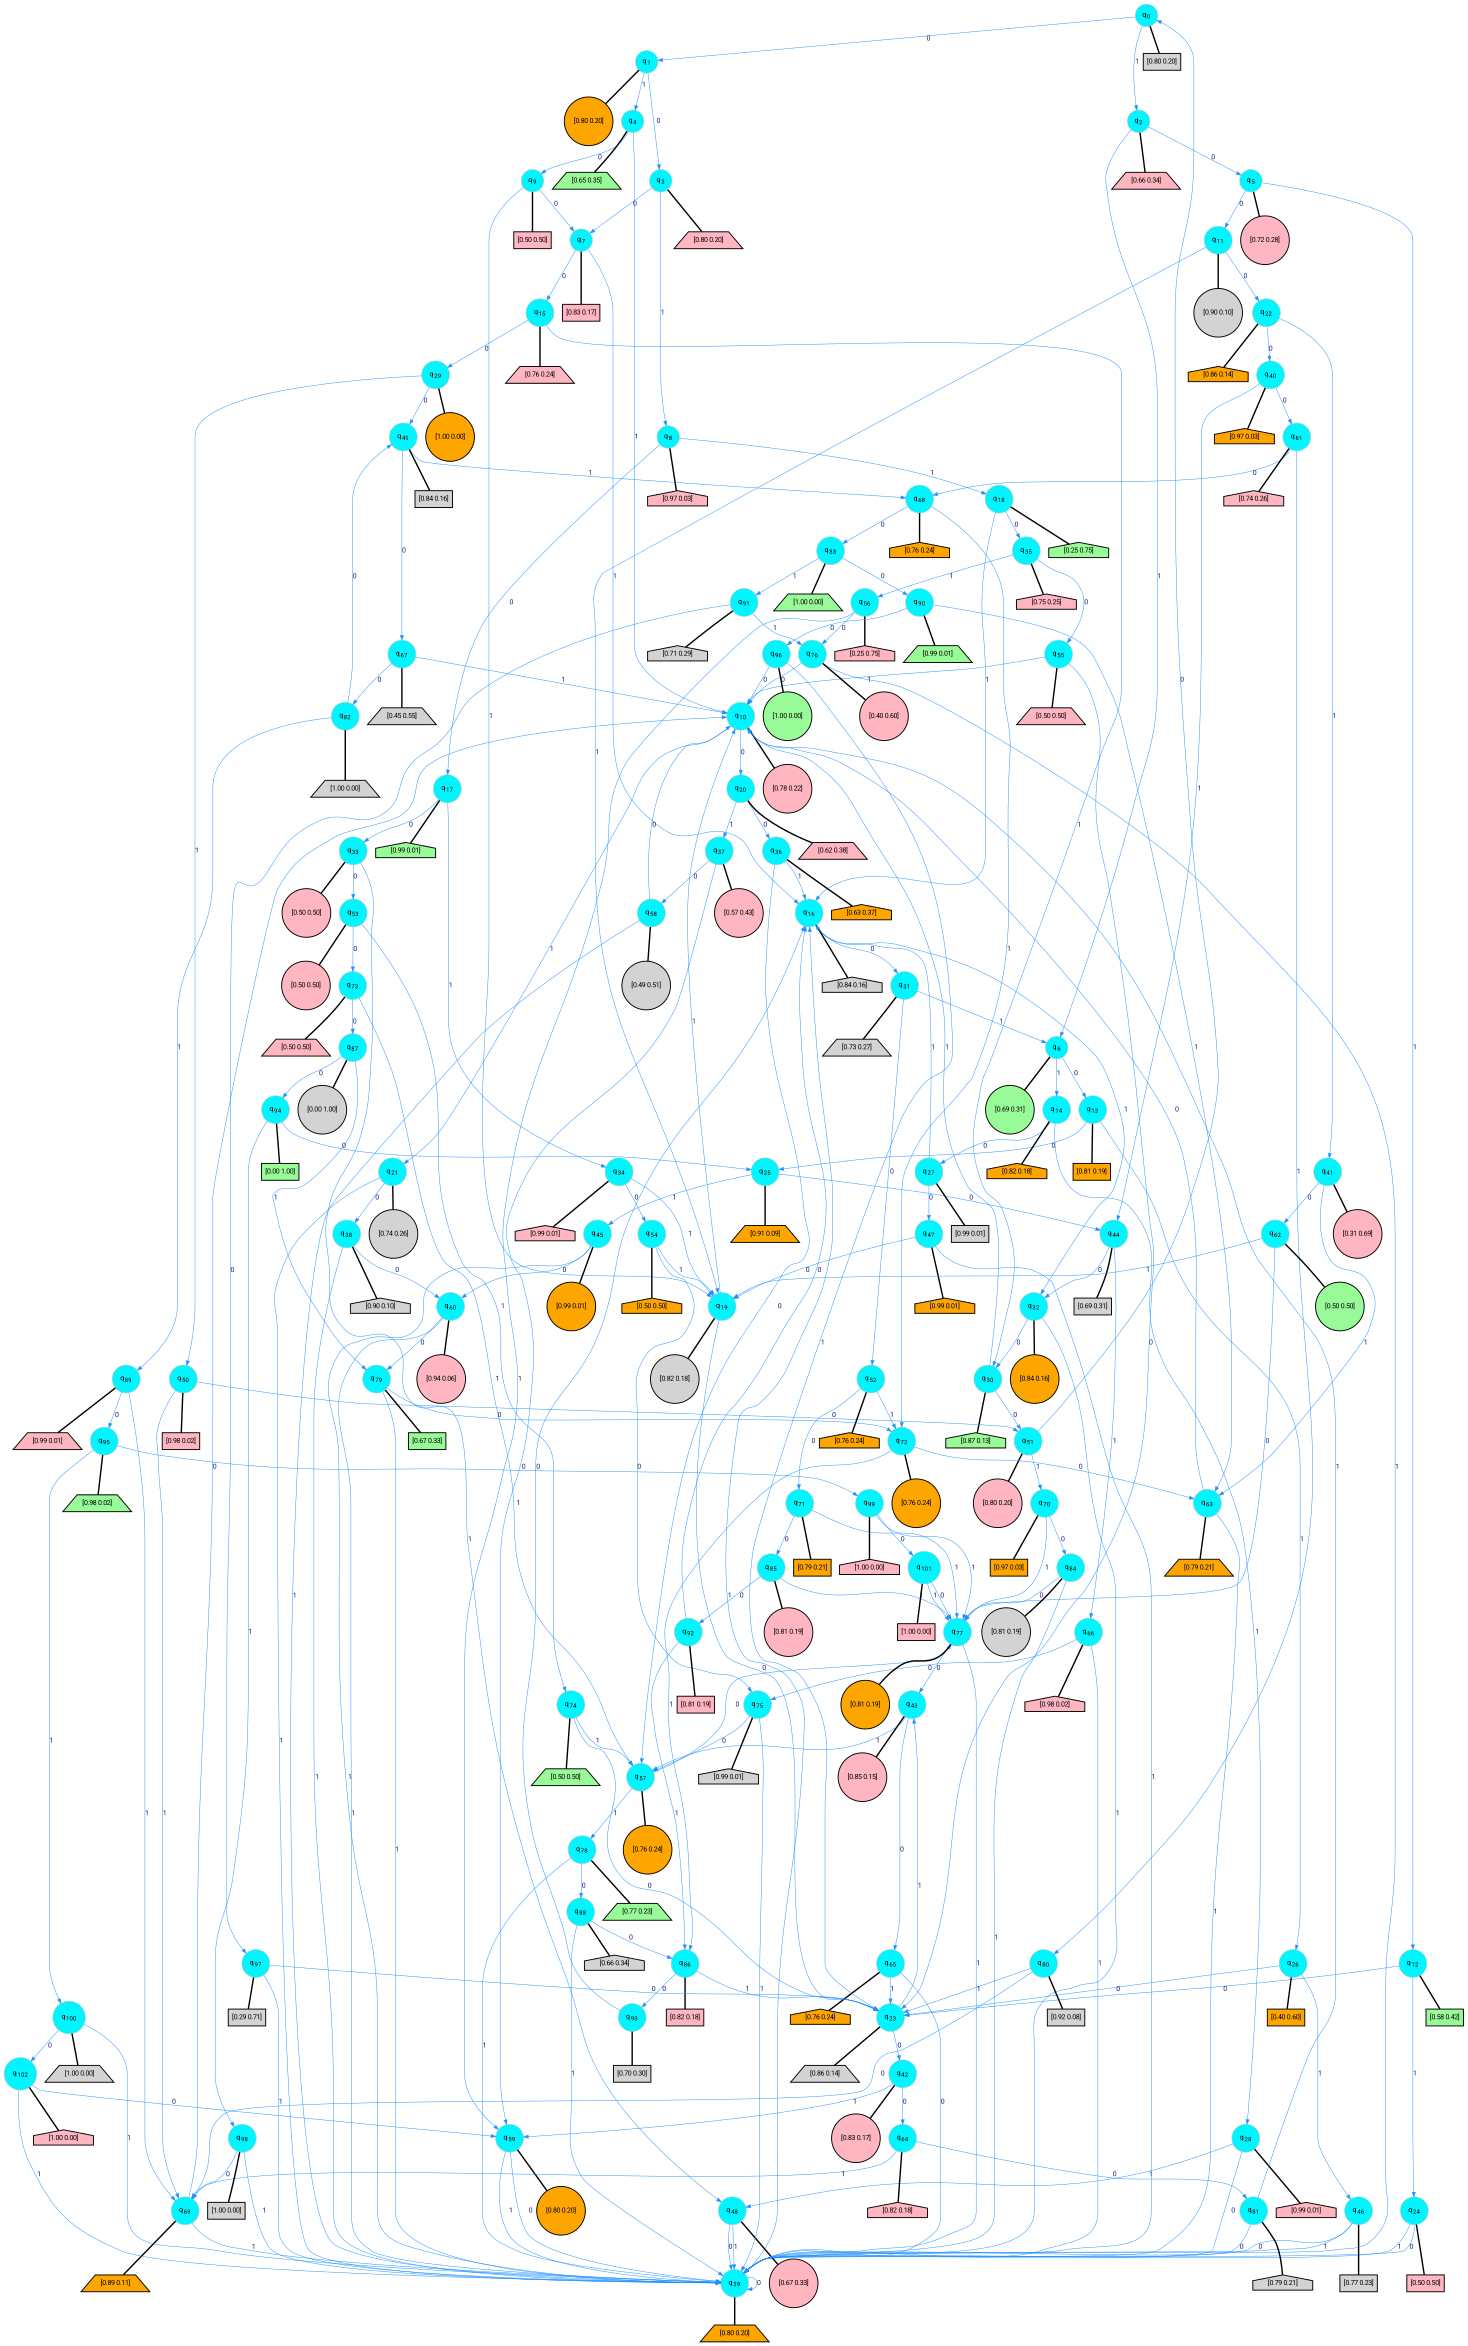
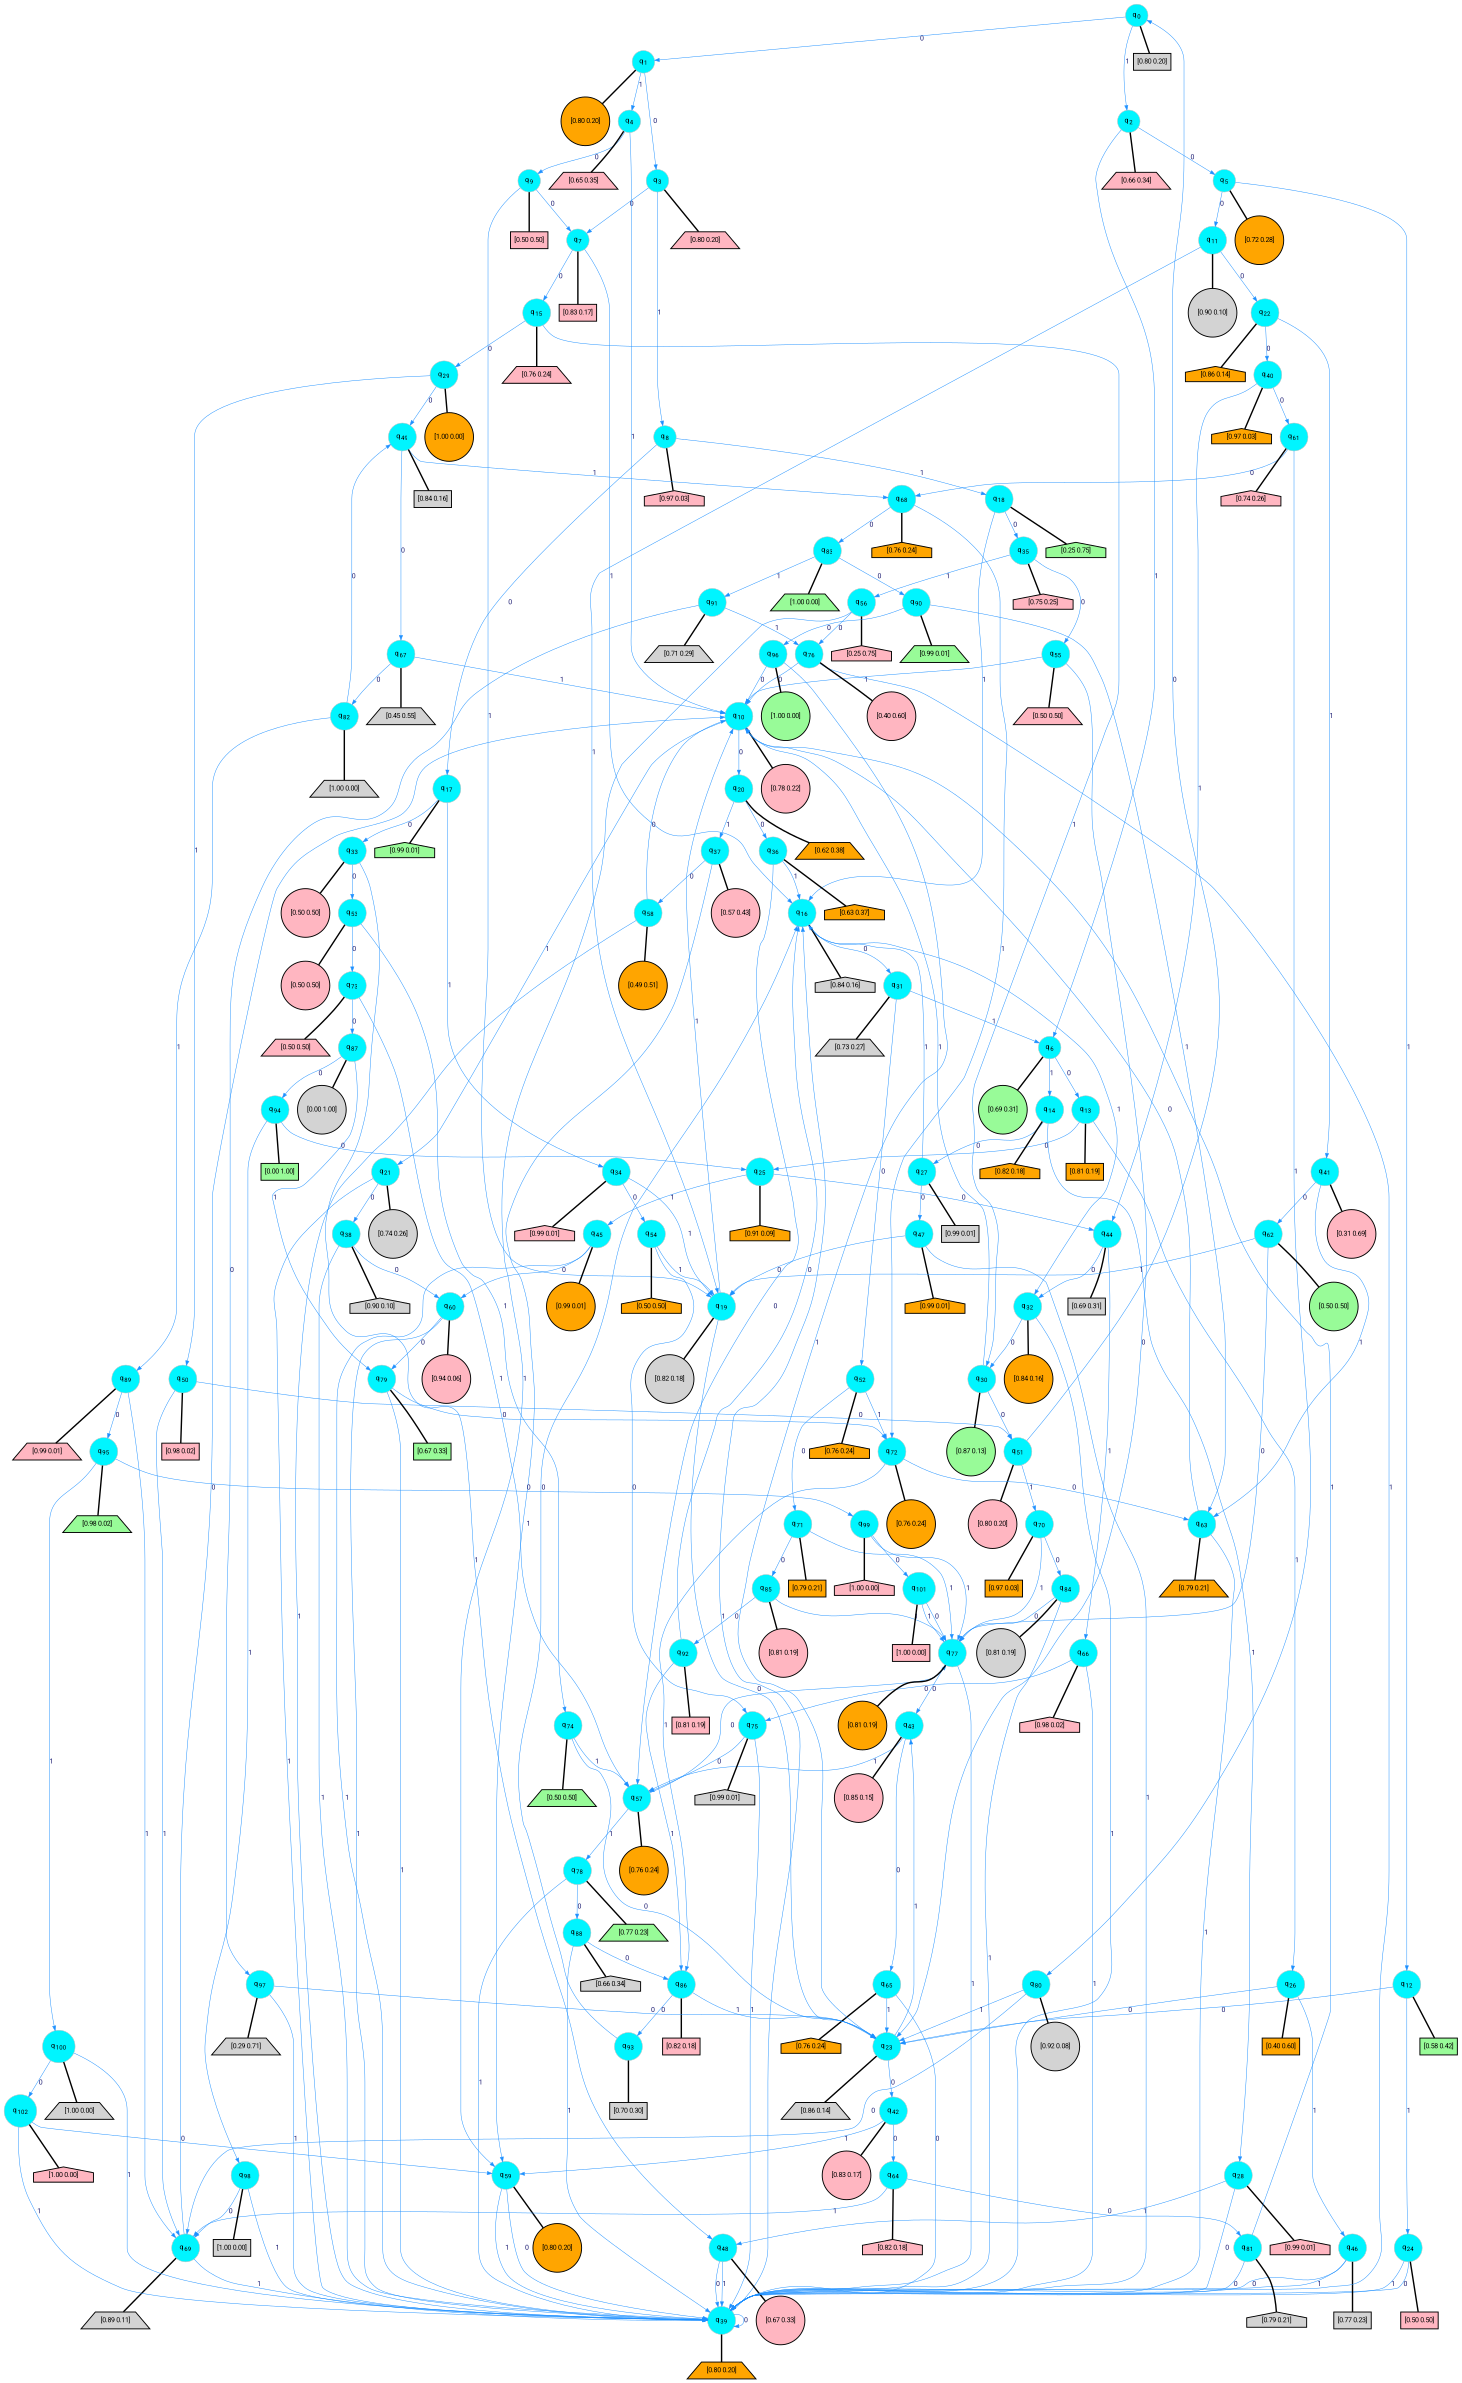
(587, 181) -> (583, 181)
(1265, 240) -> (1259, 240)
(678, 654) -> (679, 654)
(833, 851) -> (830, 851)
(646, 985) -> (643, 986)
(765, 1234) -> (760, 1234)
(976, 1441) -> (971, 1452)
(247, 2017) -> (246, 2046)
(1066, 2017) -> (1055, 2046)
(115, 2283) -> (115, 2320)
